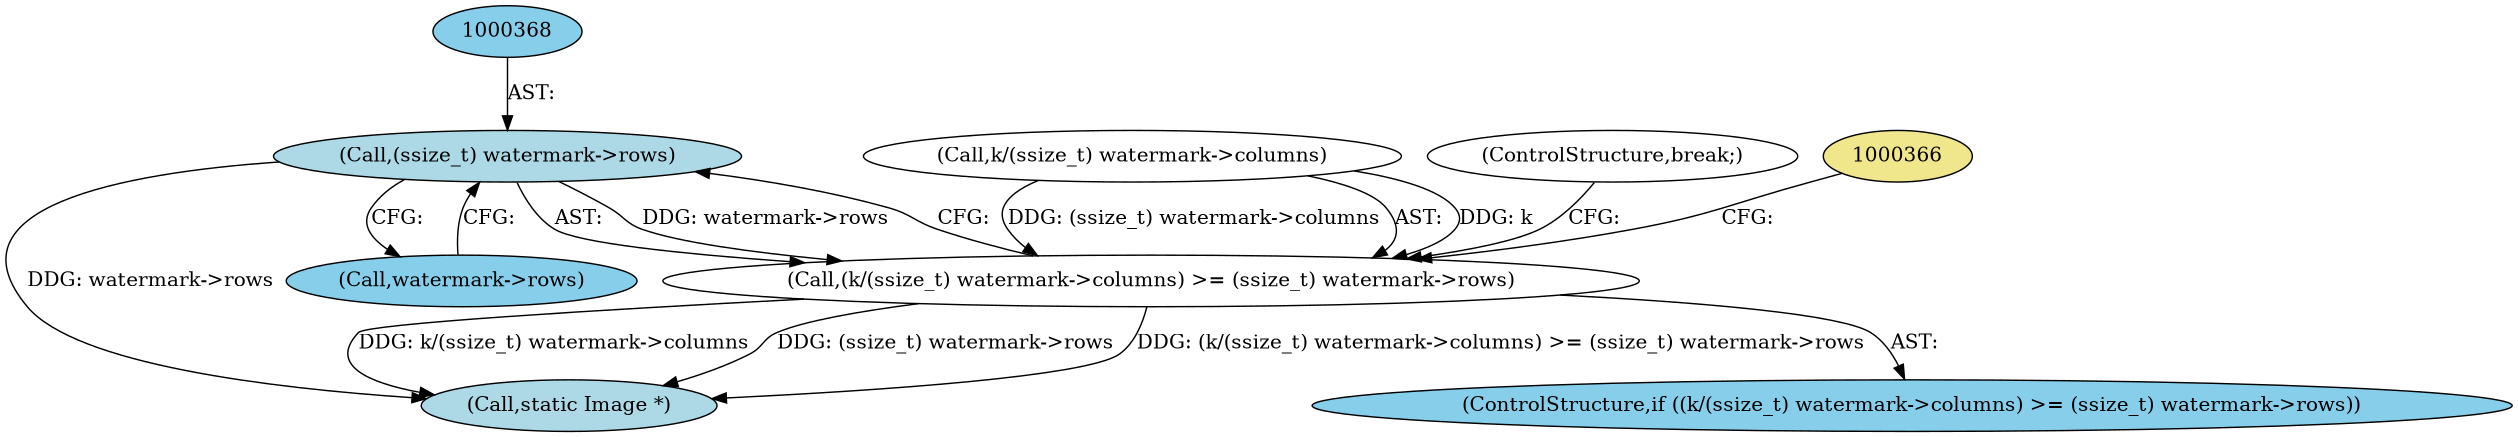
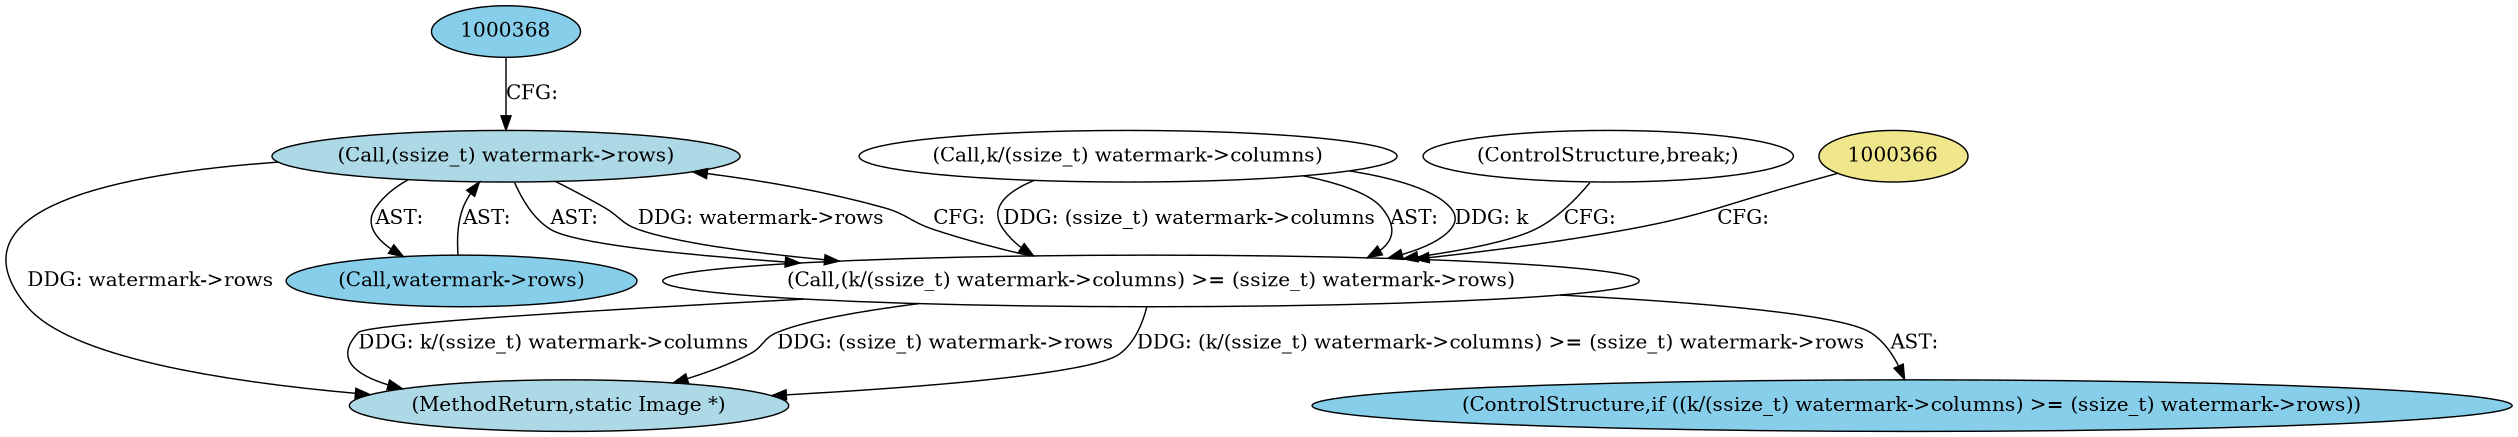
(535, 94) -> (535, 94)
(401, 219) -> (403, 219)
(492, 219) -> (490, 219)
(569, 406) -> (569, 406)
